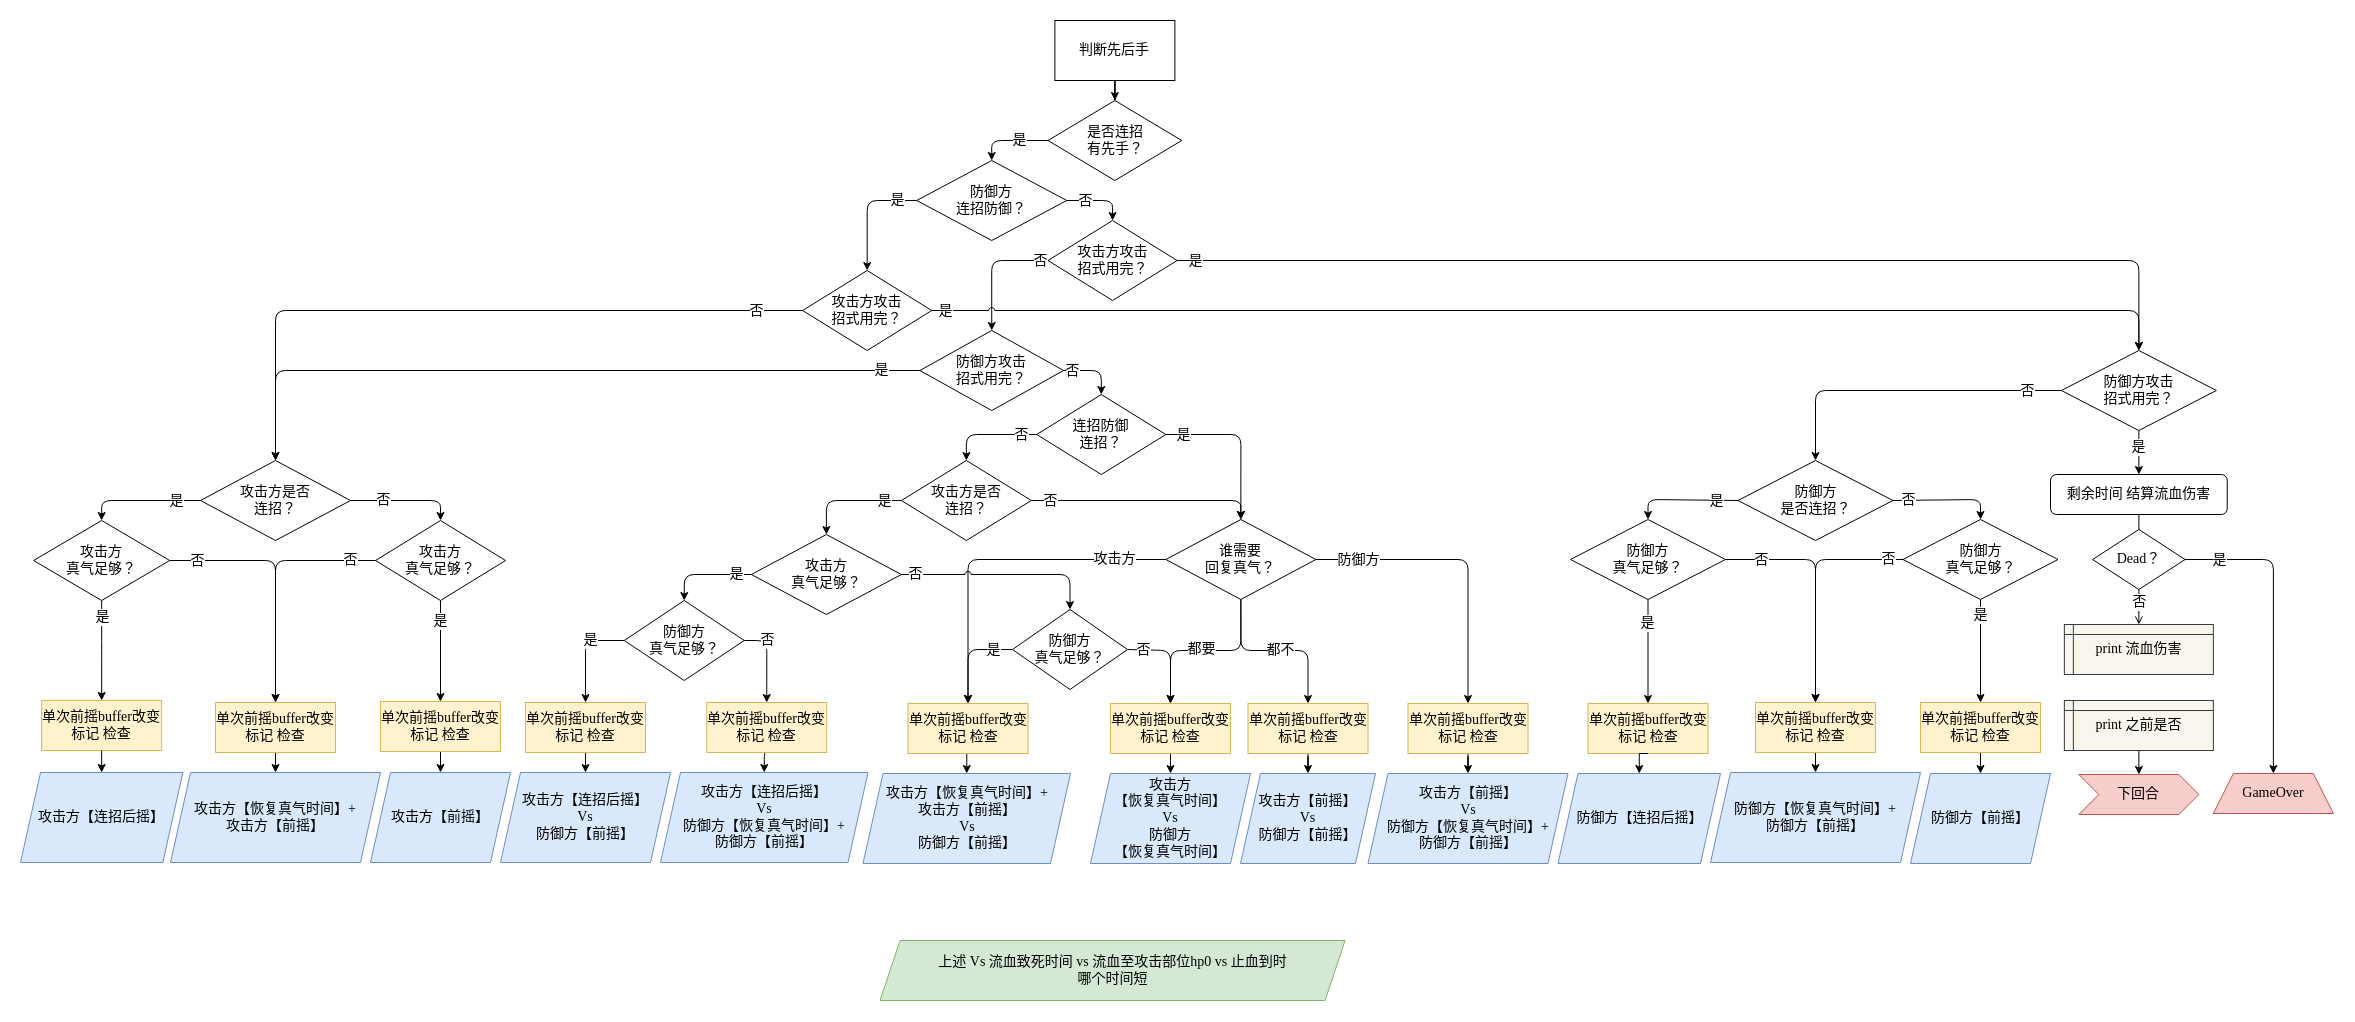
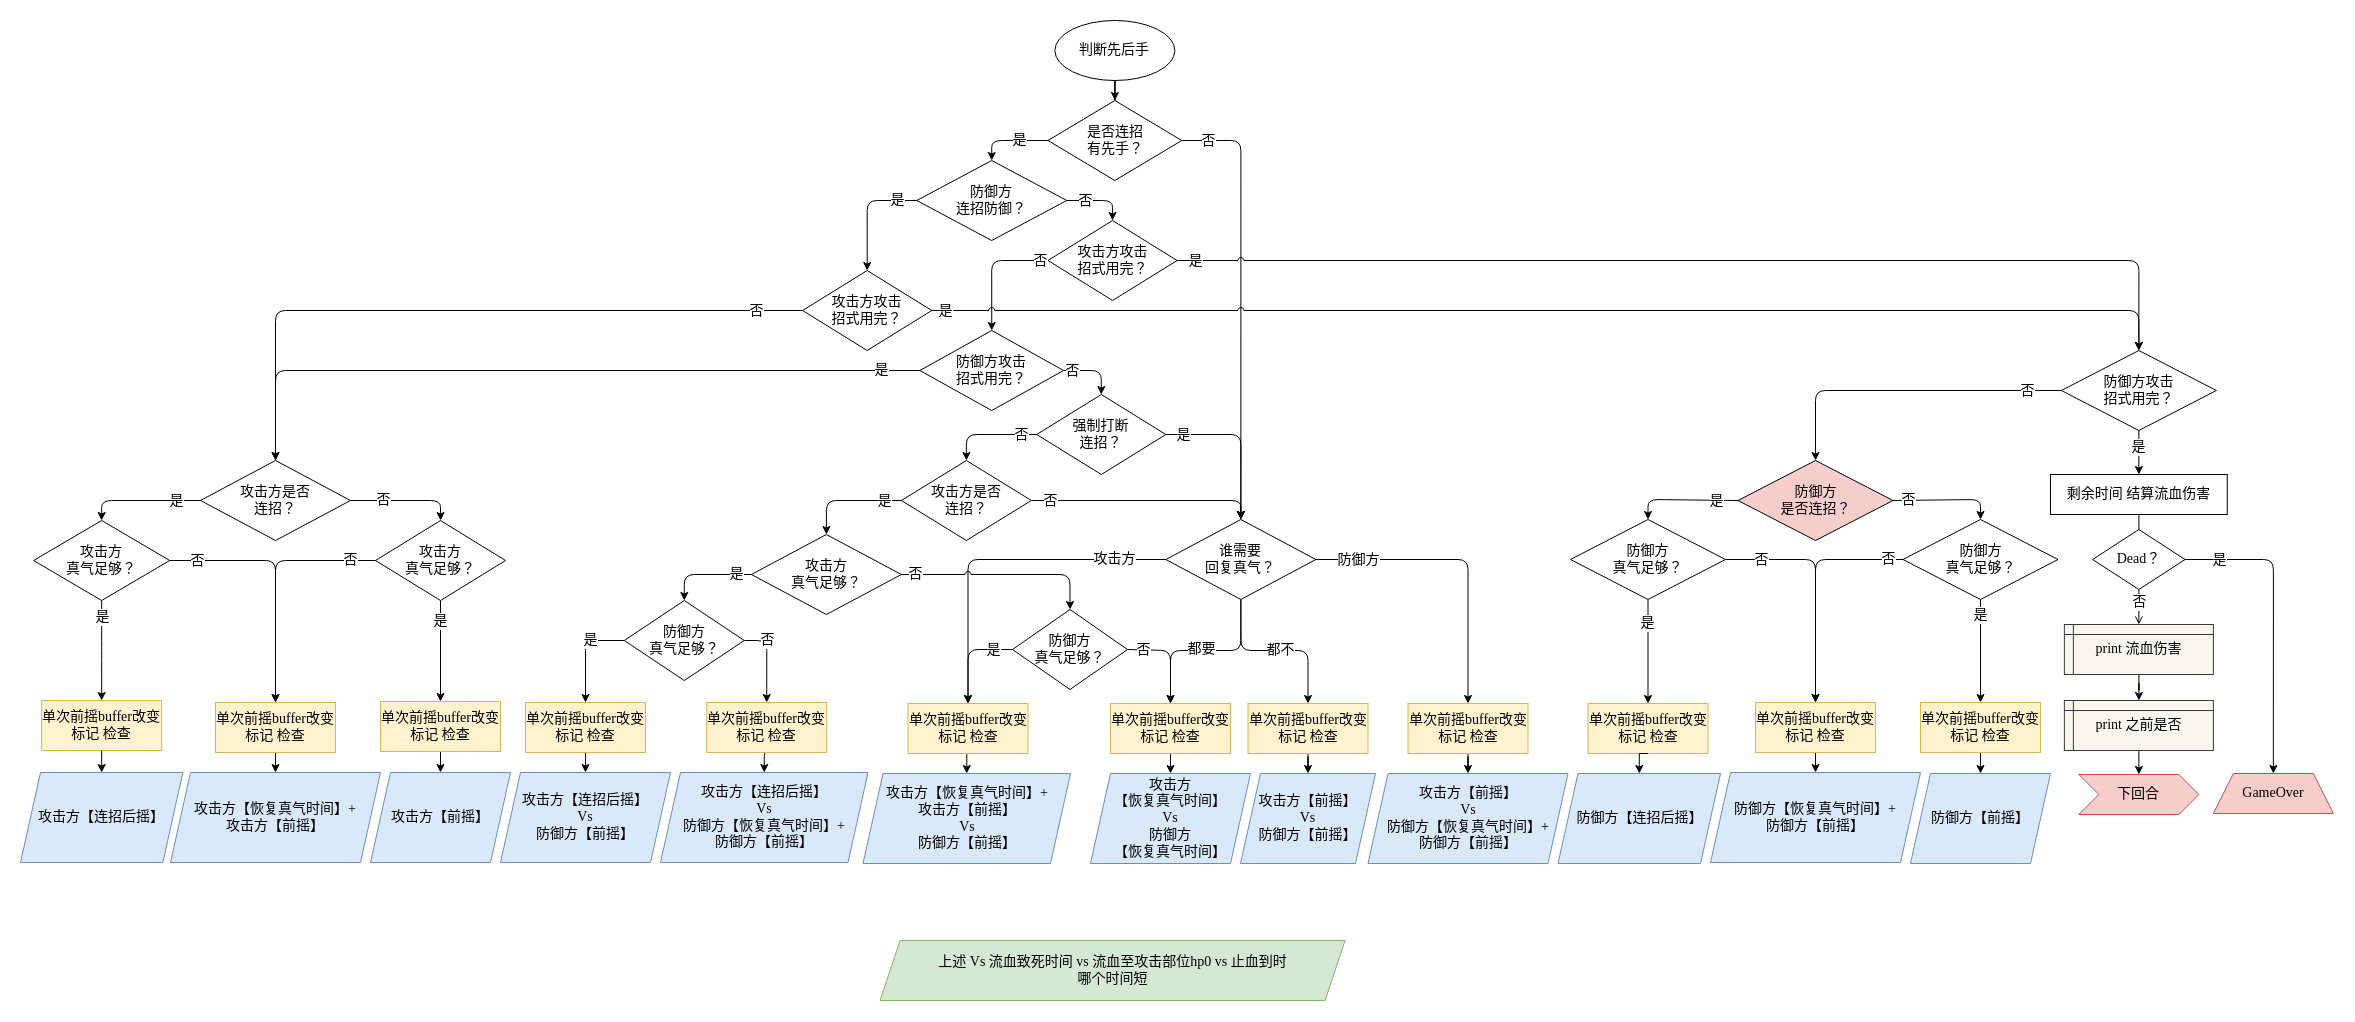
(1115, 51) -> (1115, 51)
none -> (1241, 264)
(1101, 435) -> (1101, 435)
(2139, 495) -> (2139, 495)
(1816, 501) -> (1816, 501)
none -> (2139, 689)
